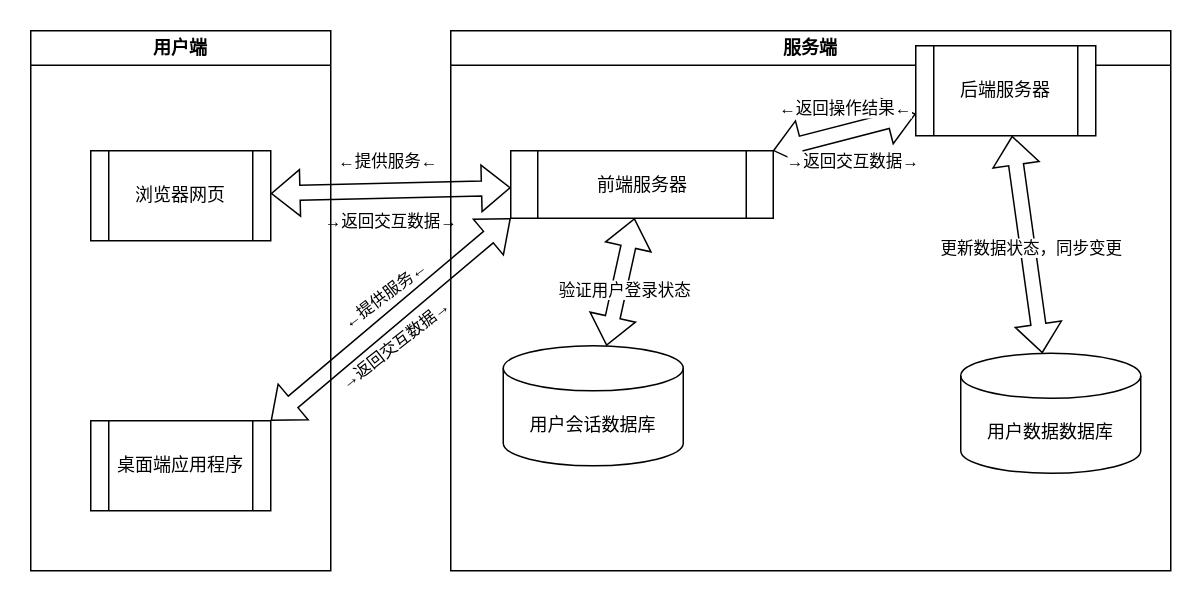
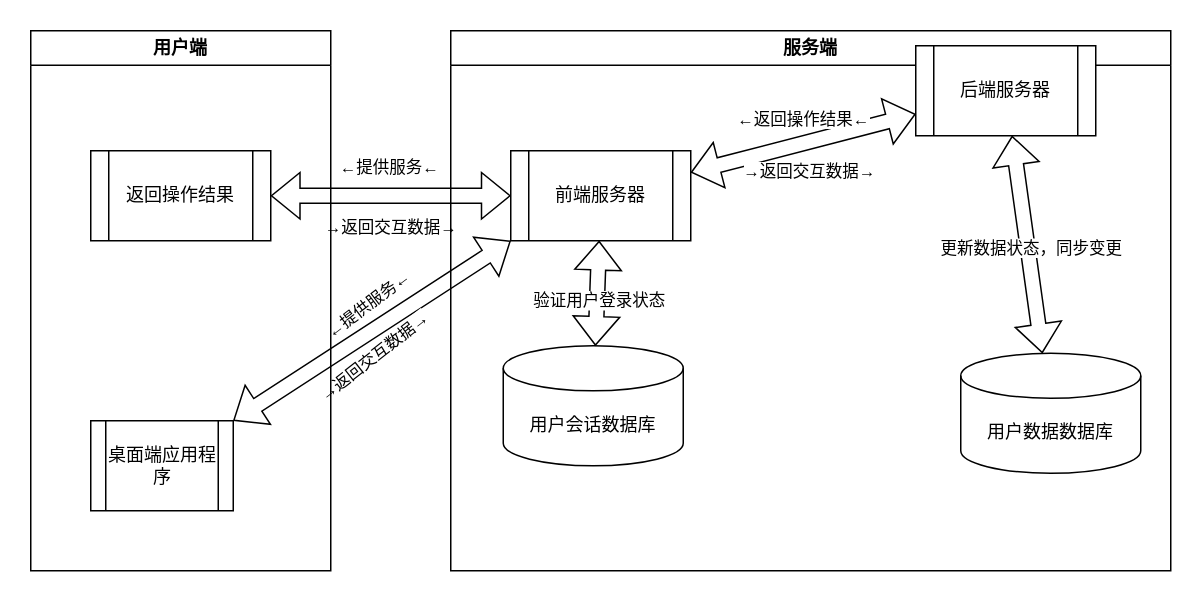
(642, 185) -> (601, 196)
(181, 196) -> (181, 196)
(181, 466) -> (162, 466)
